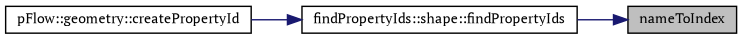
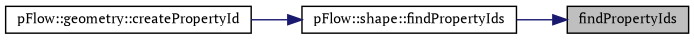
(440, 20) -> (409, 20)
(682, 20) -> (628, 20)
